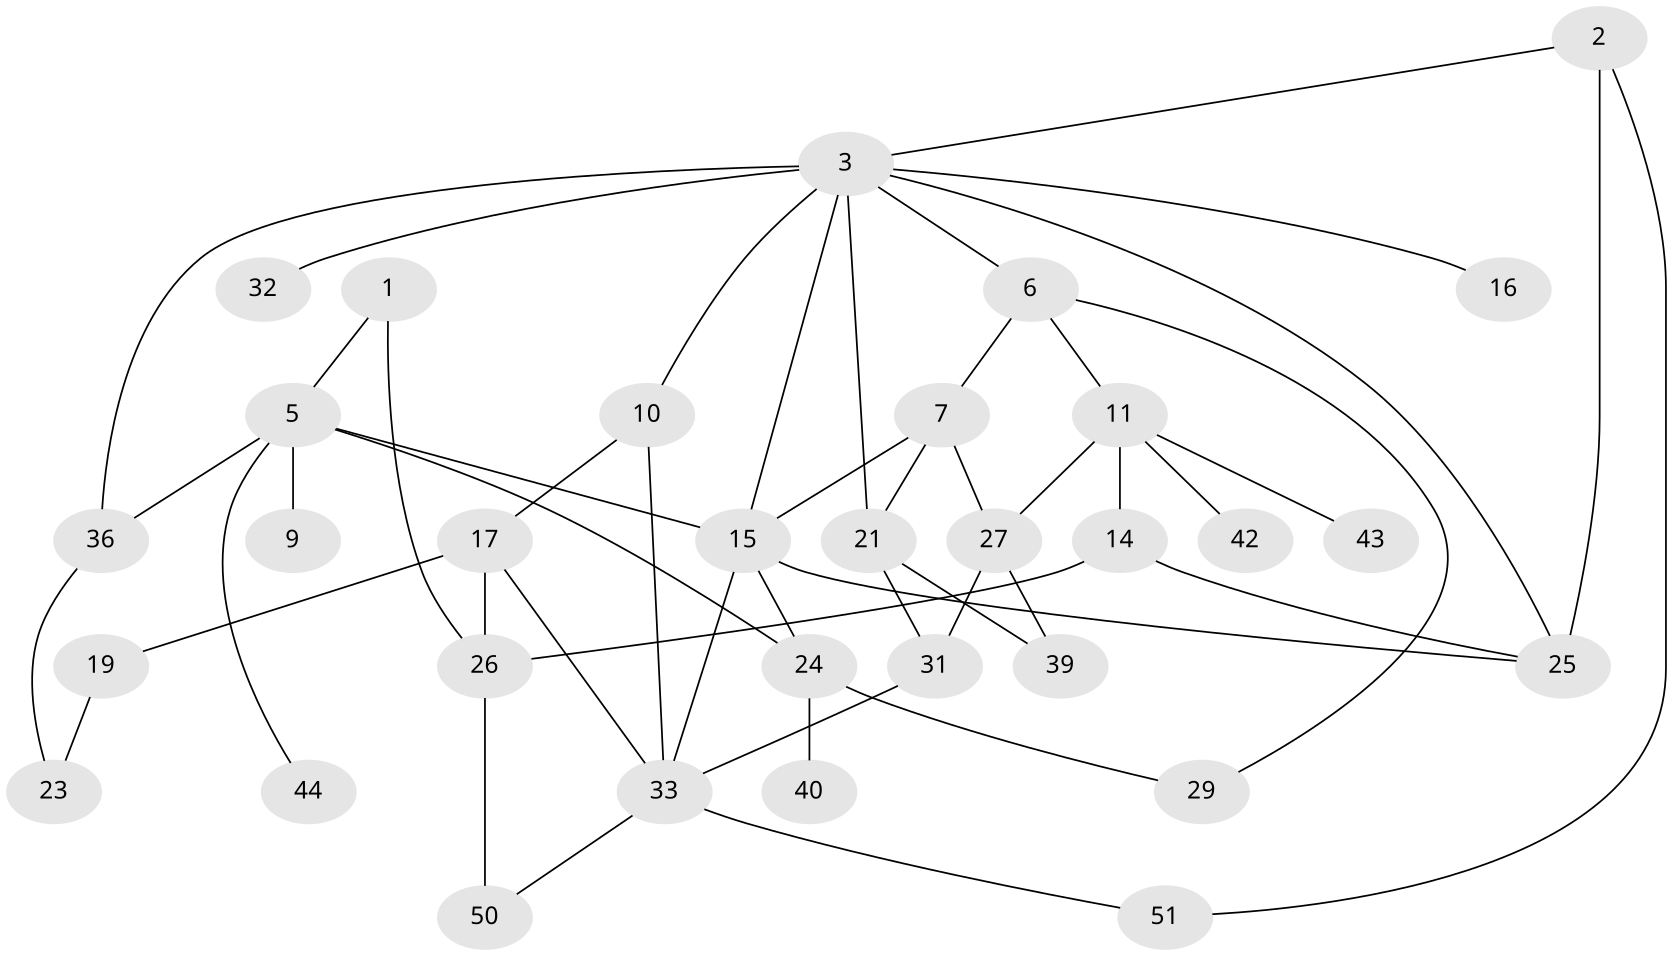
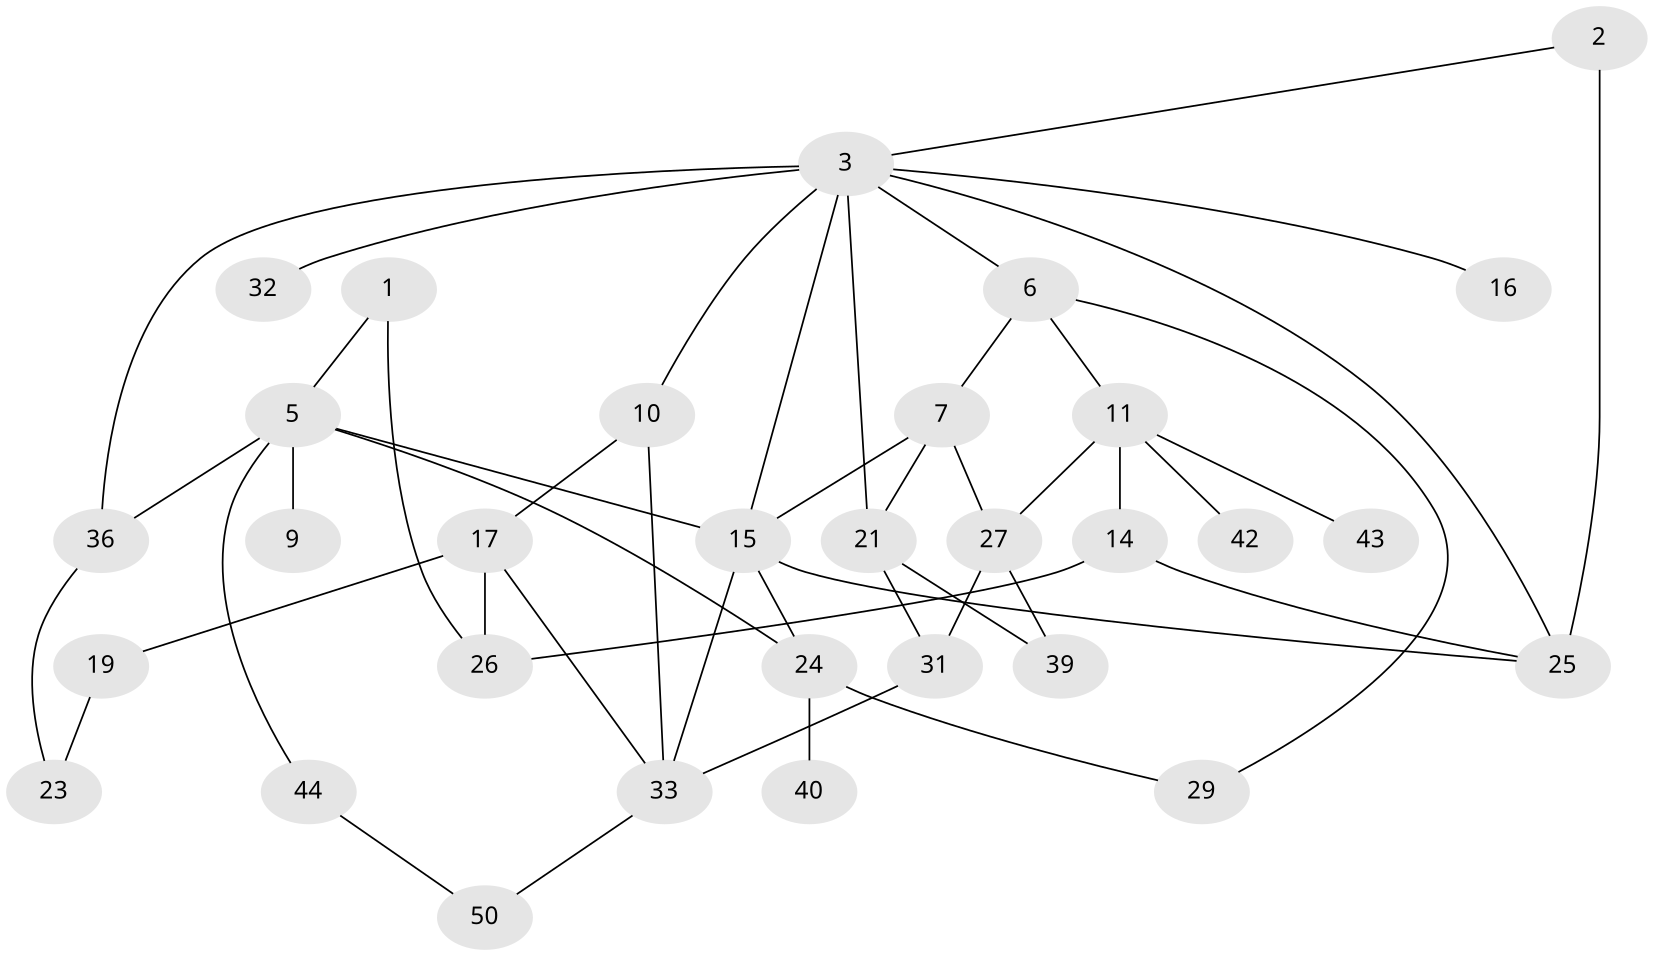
(485, 792) -> (397, 855)
(1165, 918) -> none
